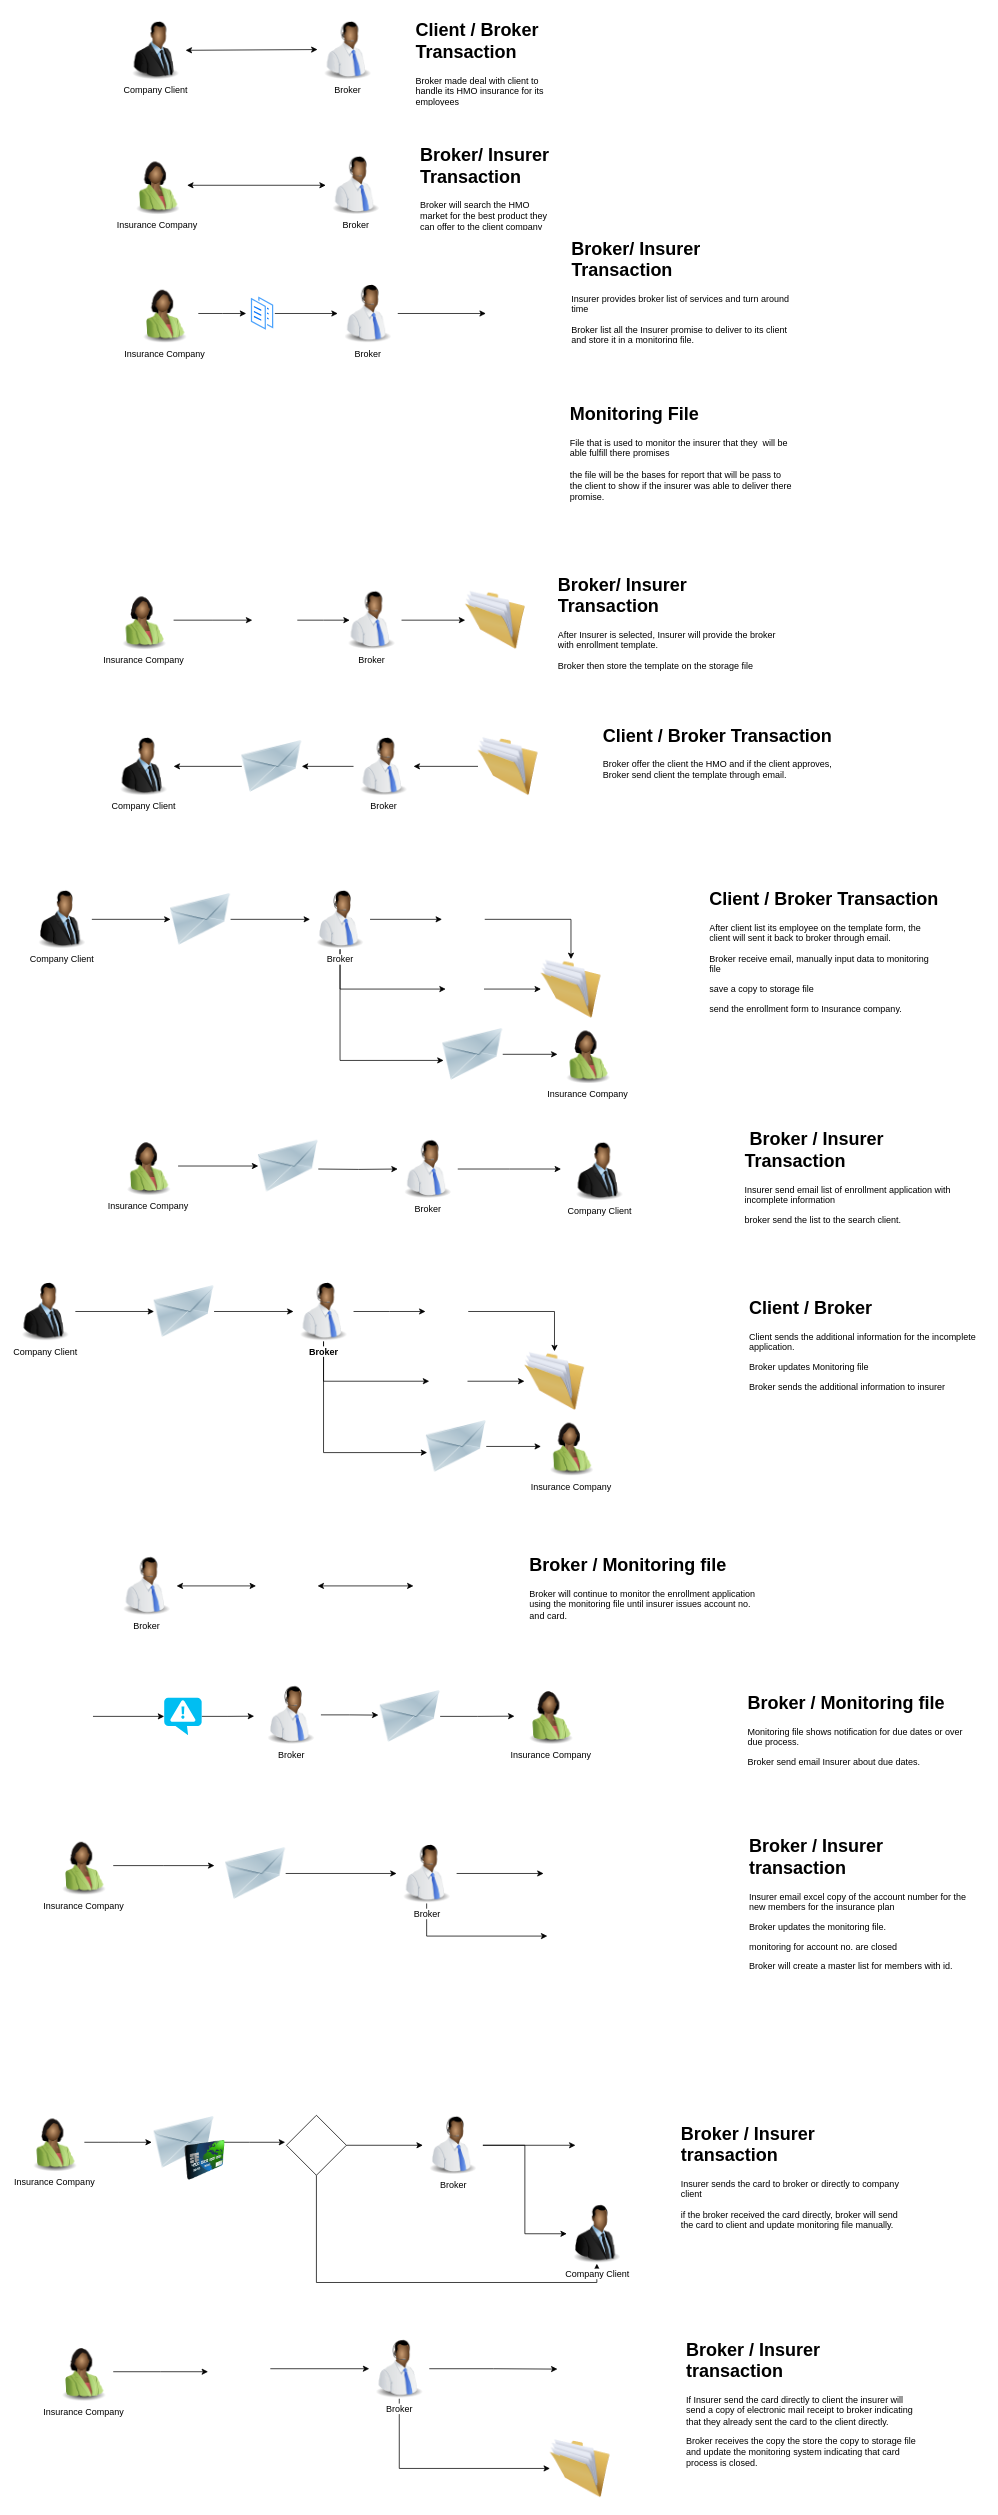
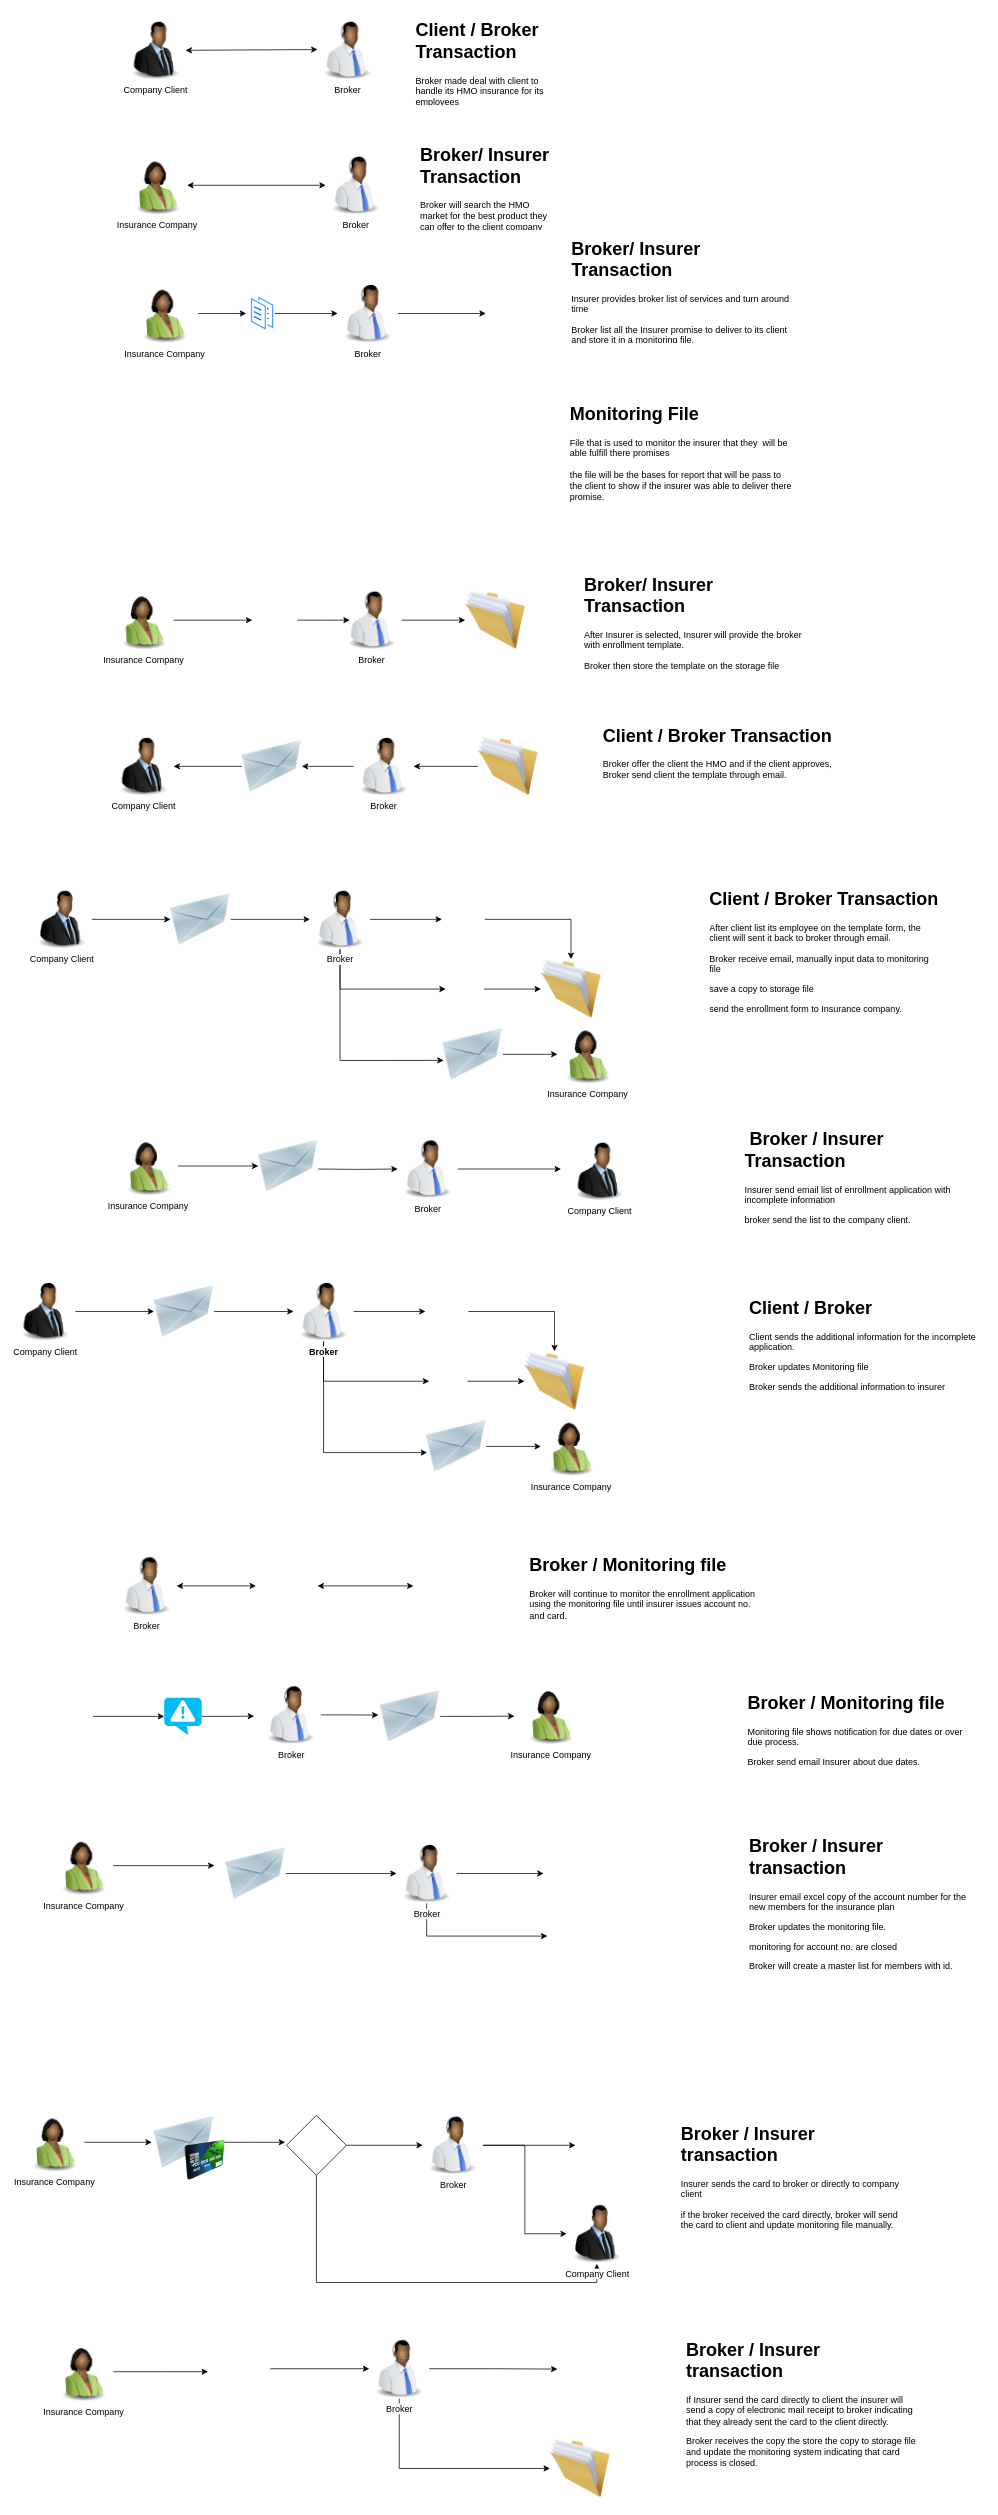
(670, 624) -> (696, 624)
(860, 1139) -> (860, 1139)
